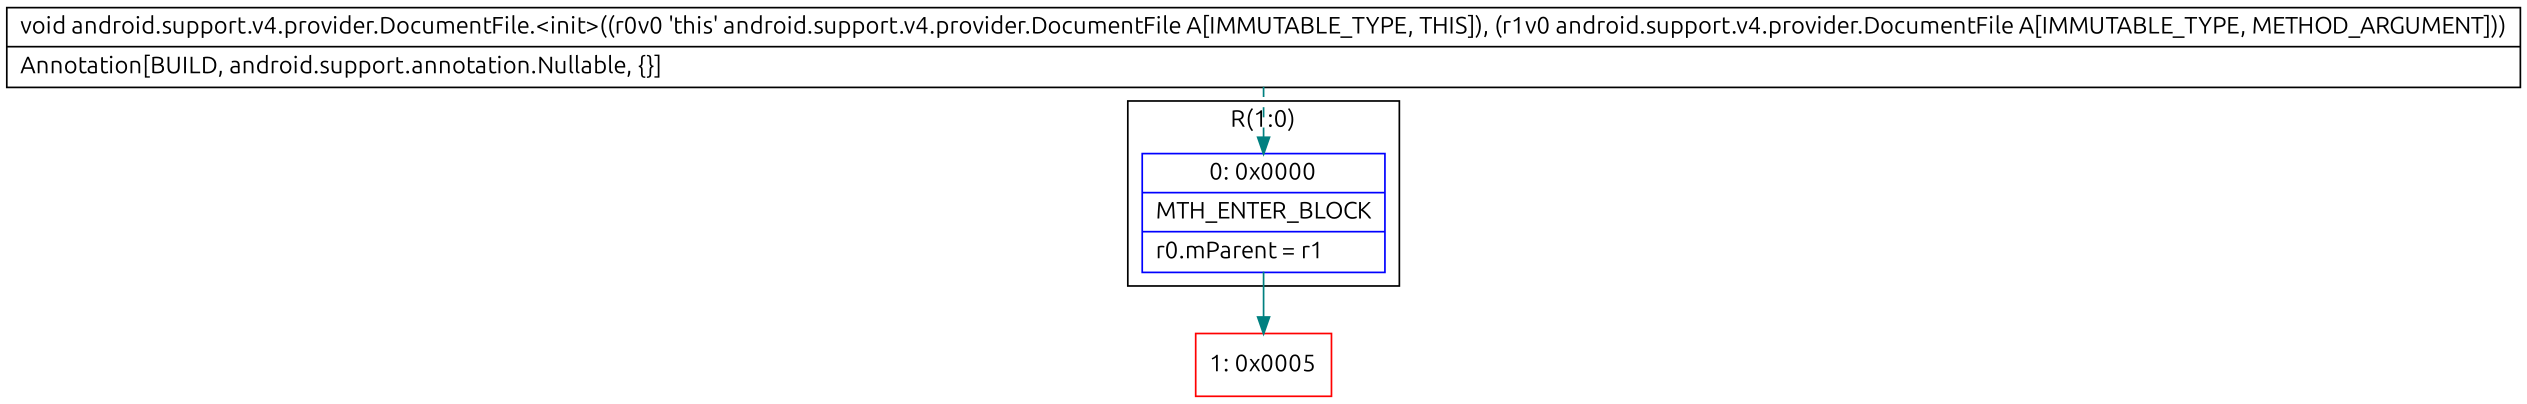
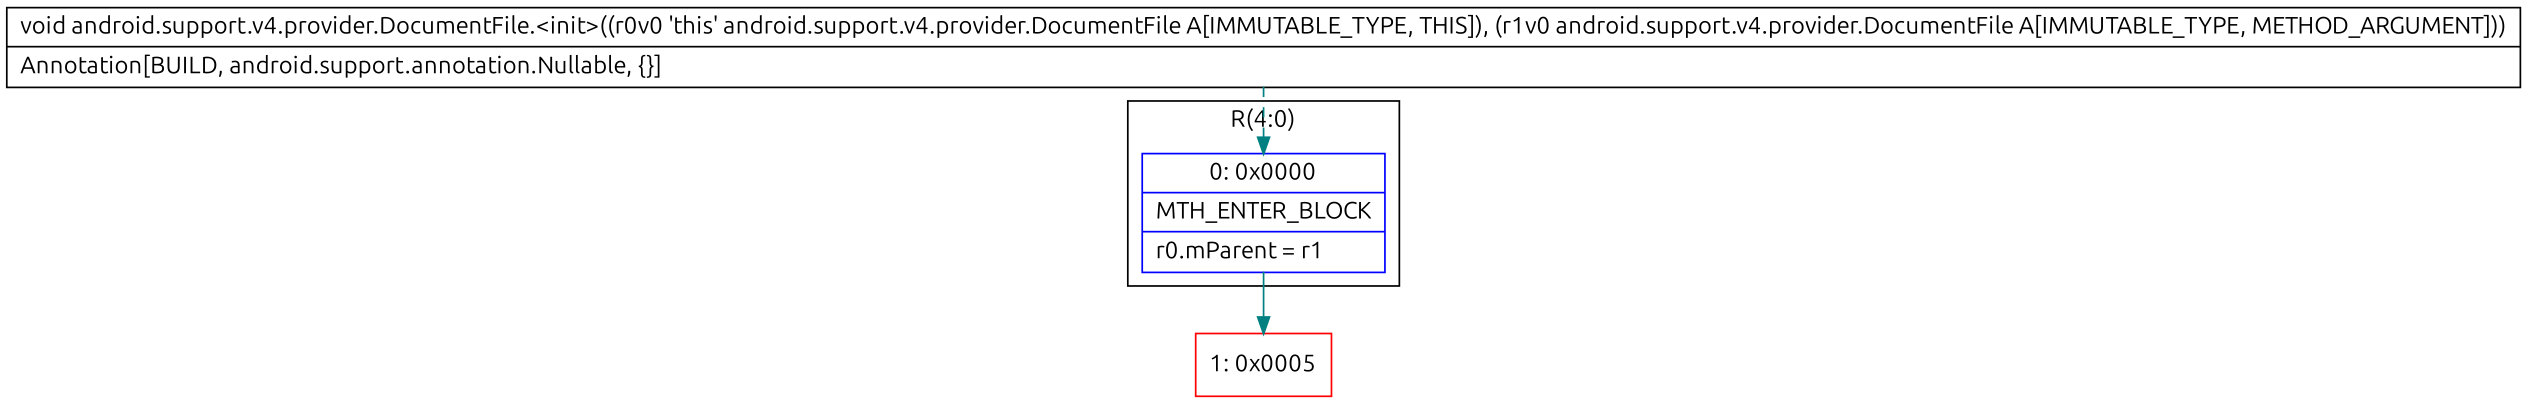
(1264, 121) -> (1264, 121)
